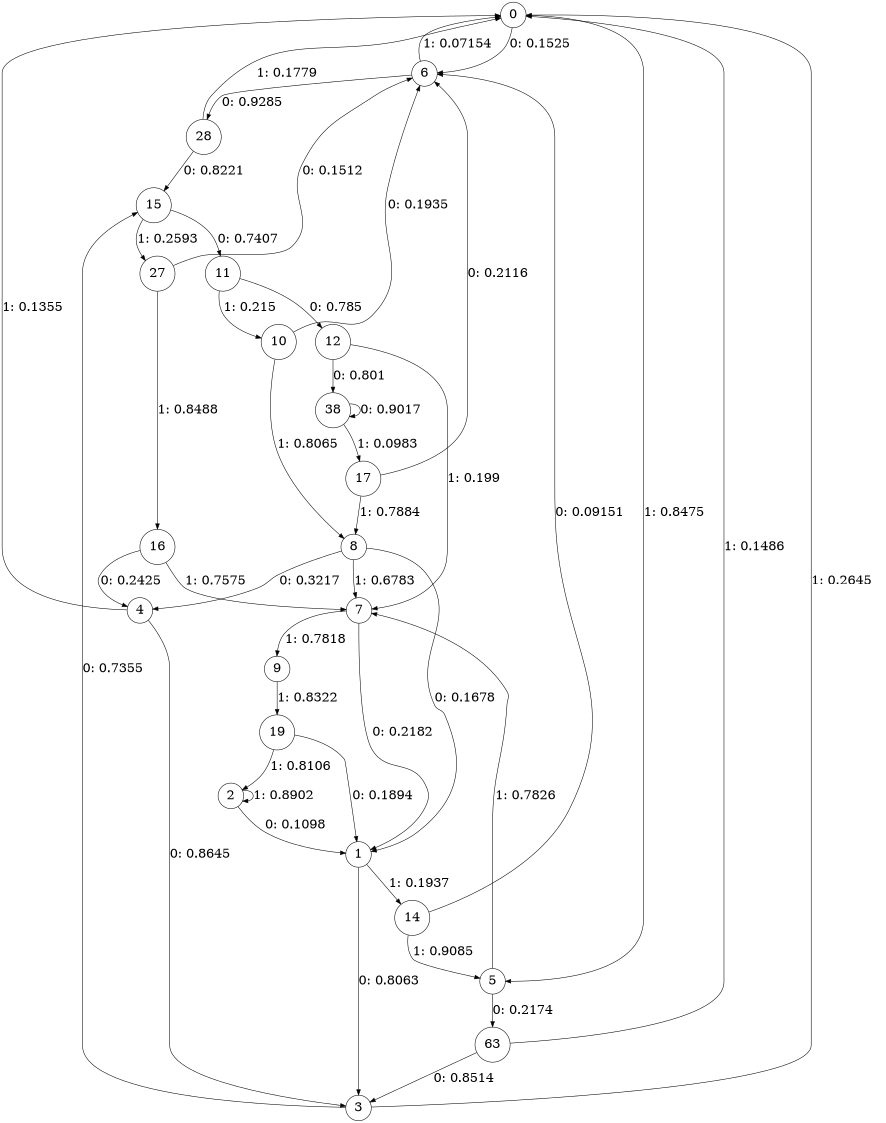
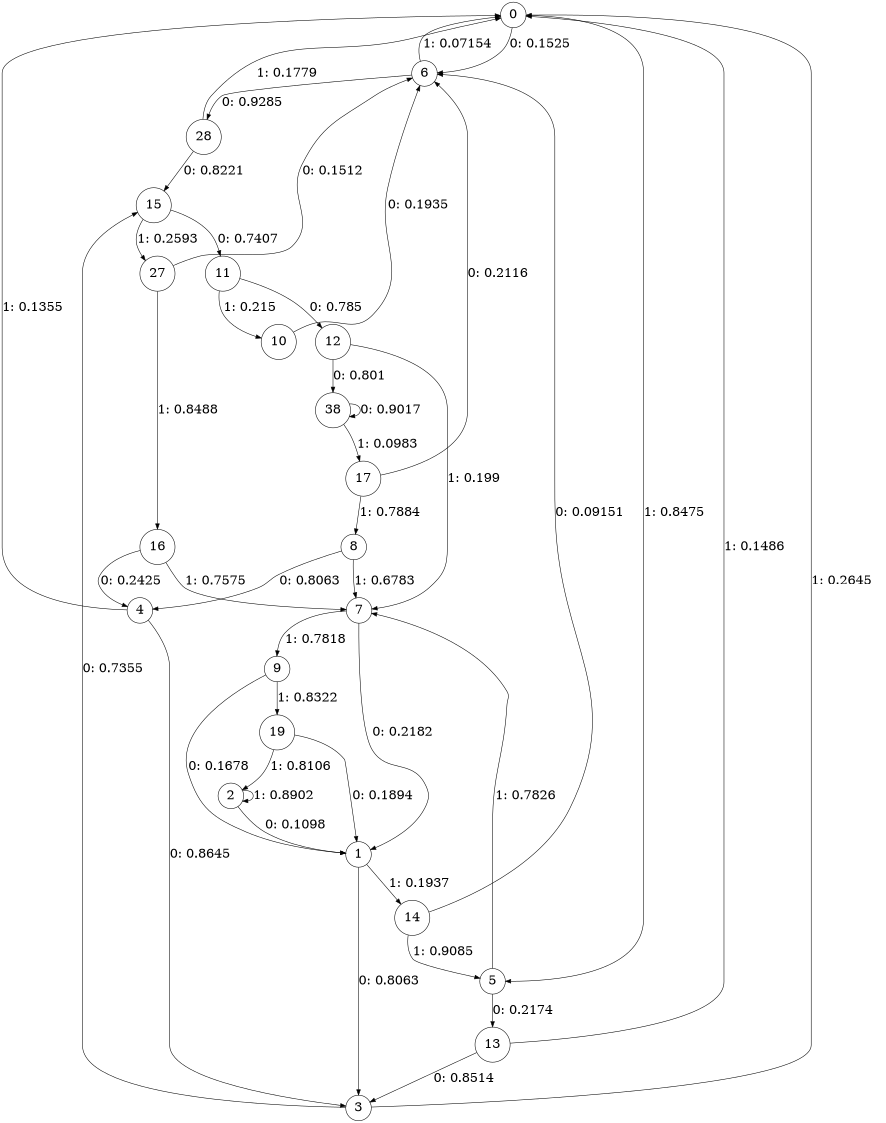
(280, 457) -> none
(315, 581) -> (315, 581)
(433, 700) -> (197, 795)
(493, 1045) -> (493, 1045)
